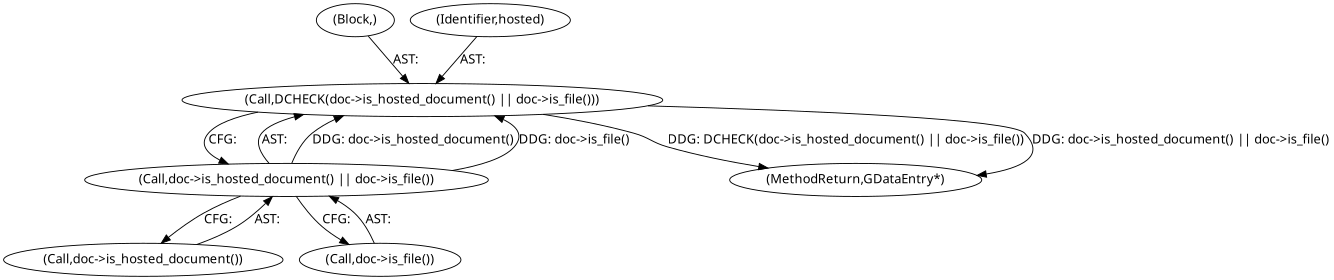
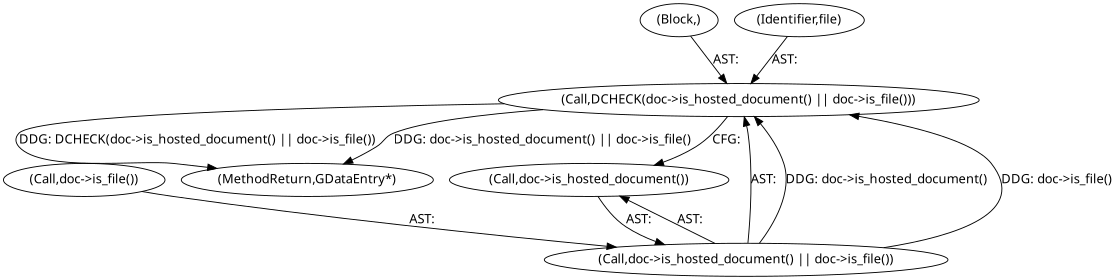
(490, 20) -> (799, 20)
(216, 127) -> (699, 145)
(220, 220) -> (692, 220)
(316, 221) -> none
